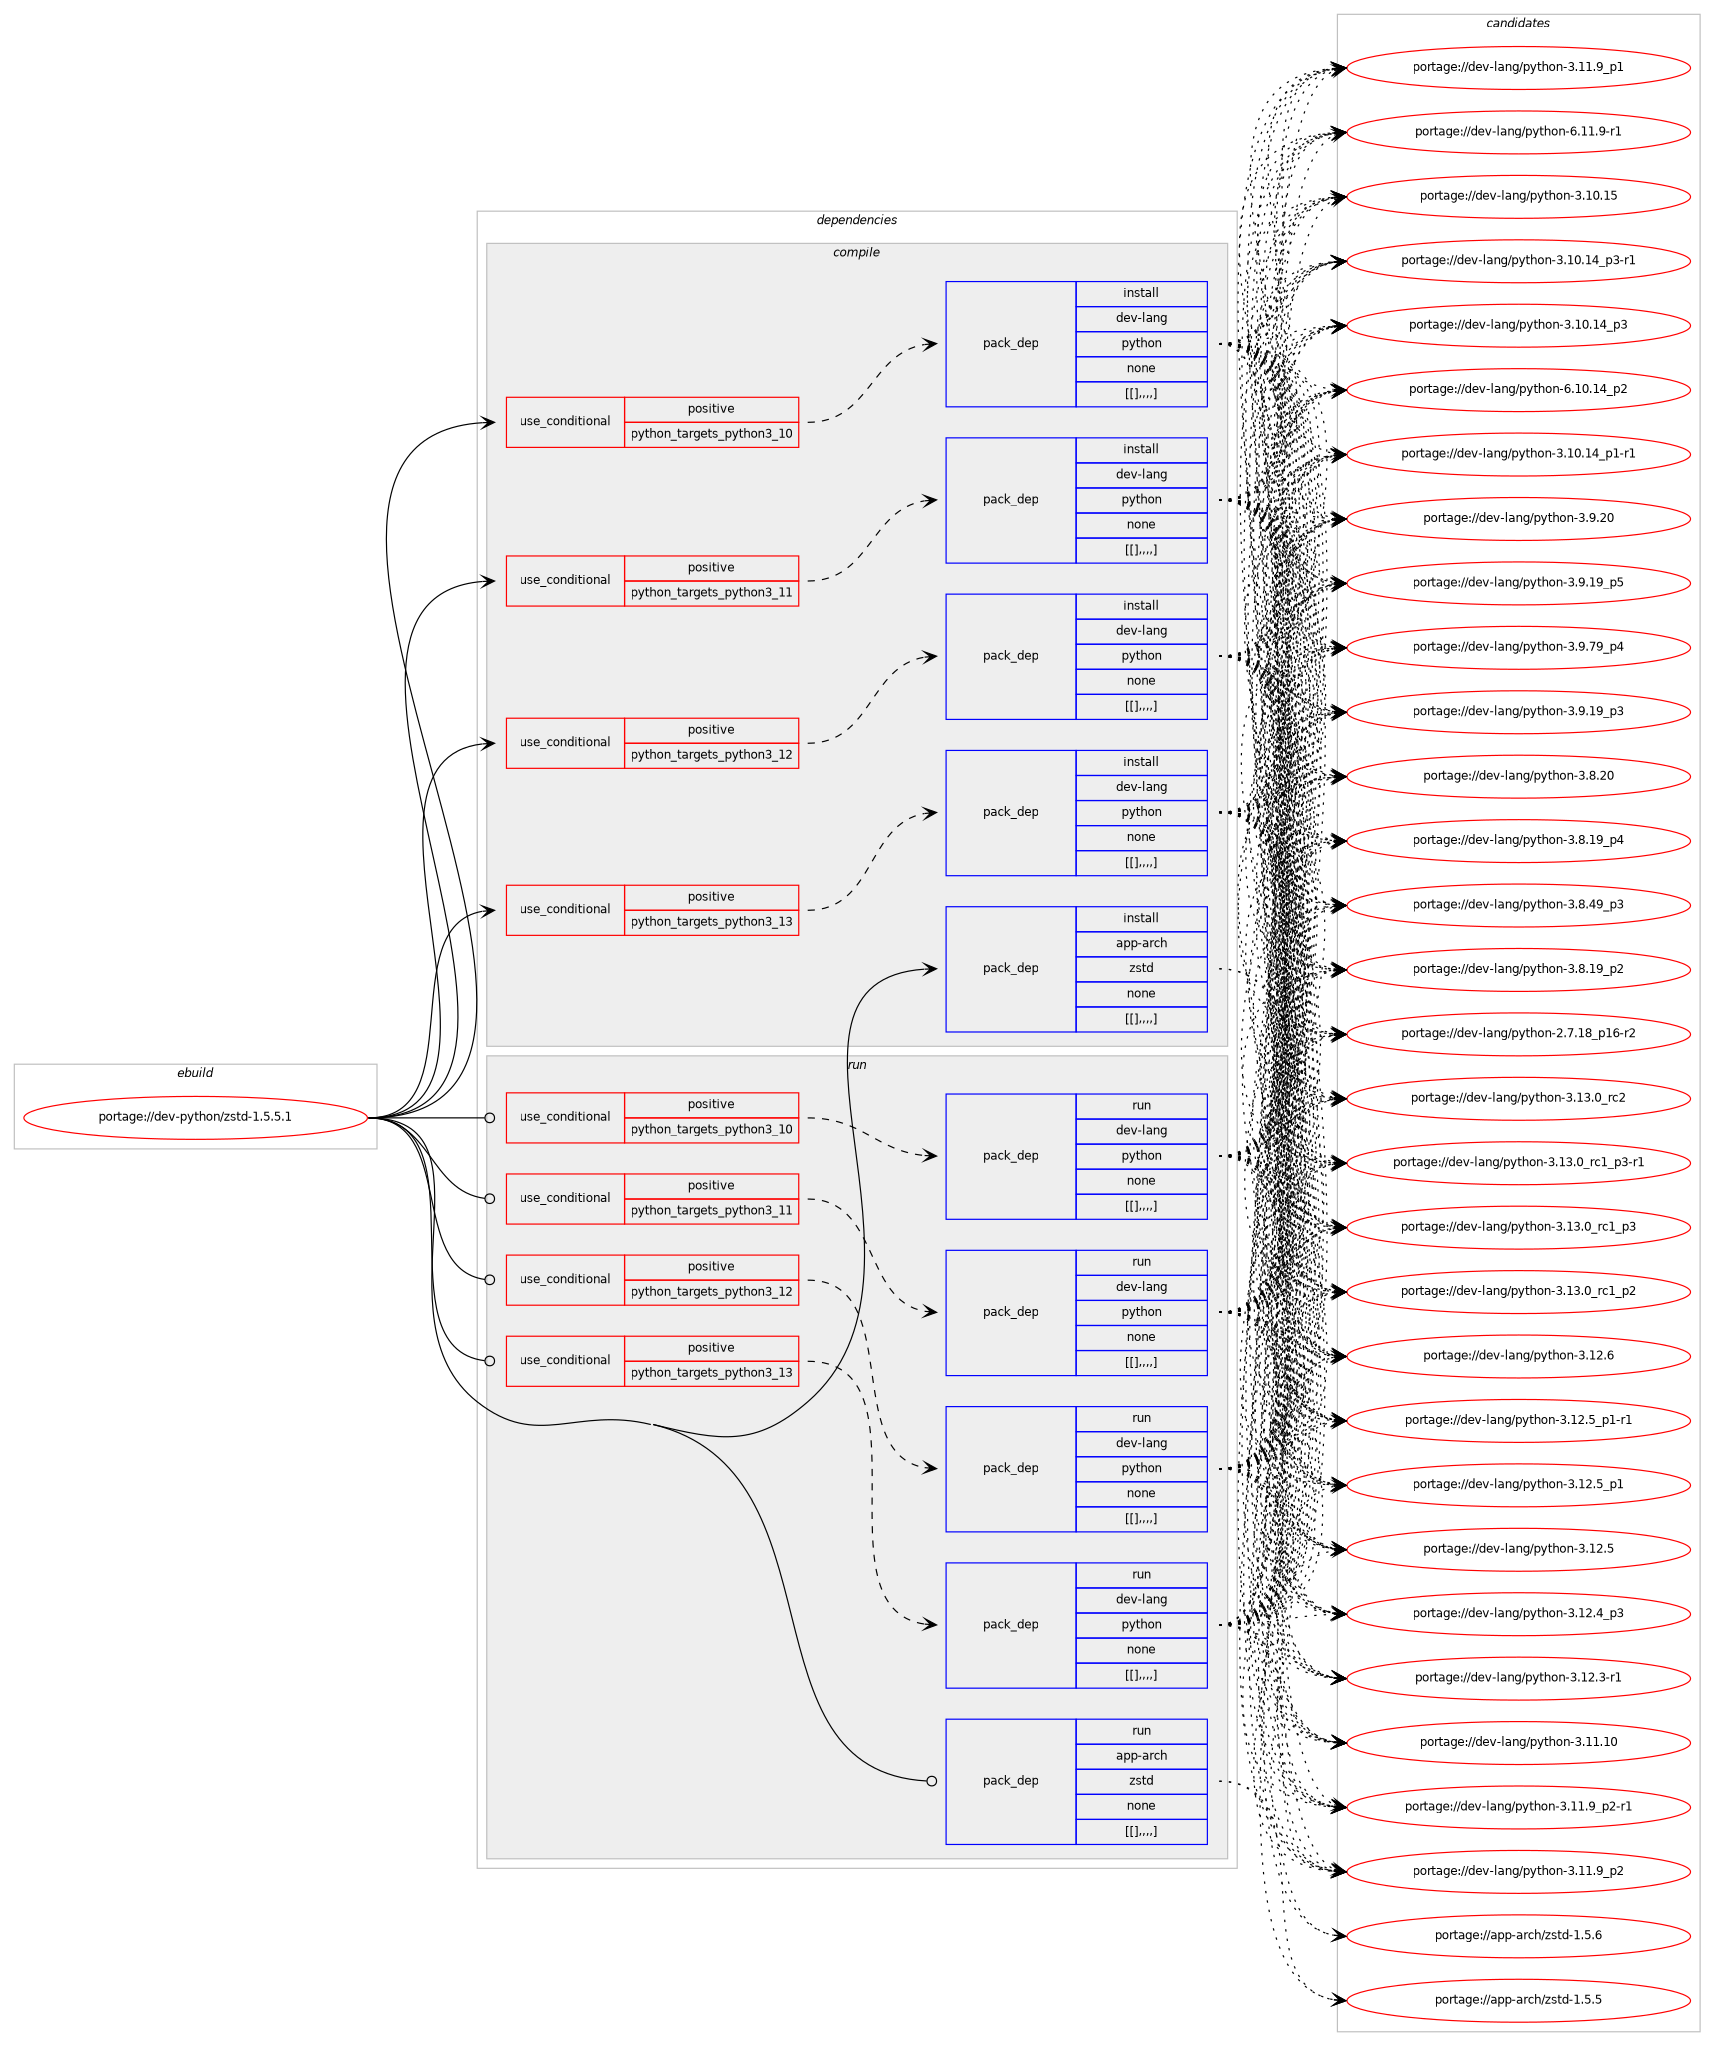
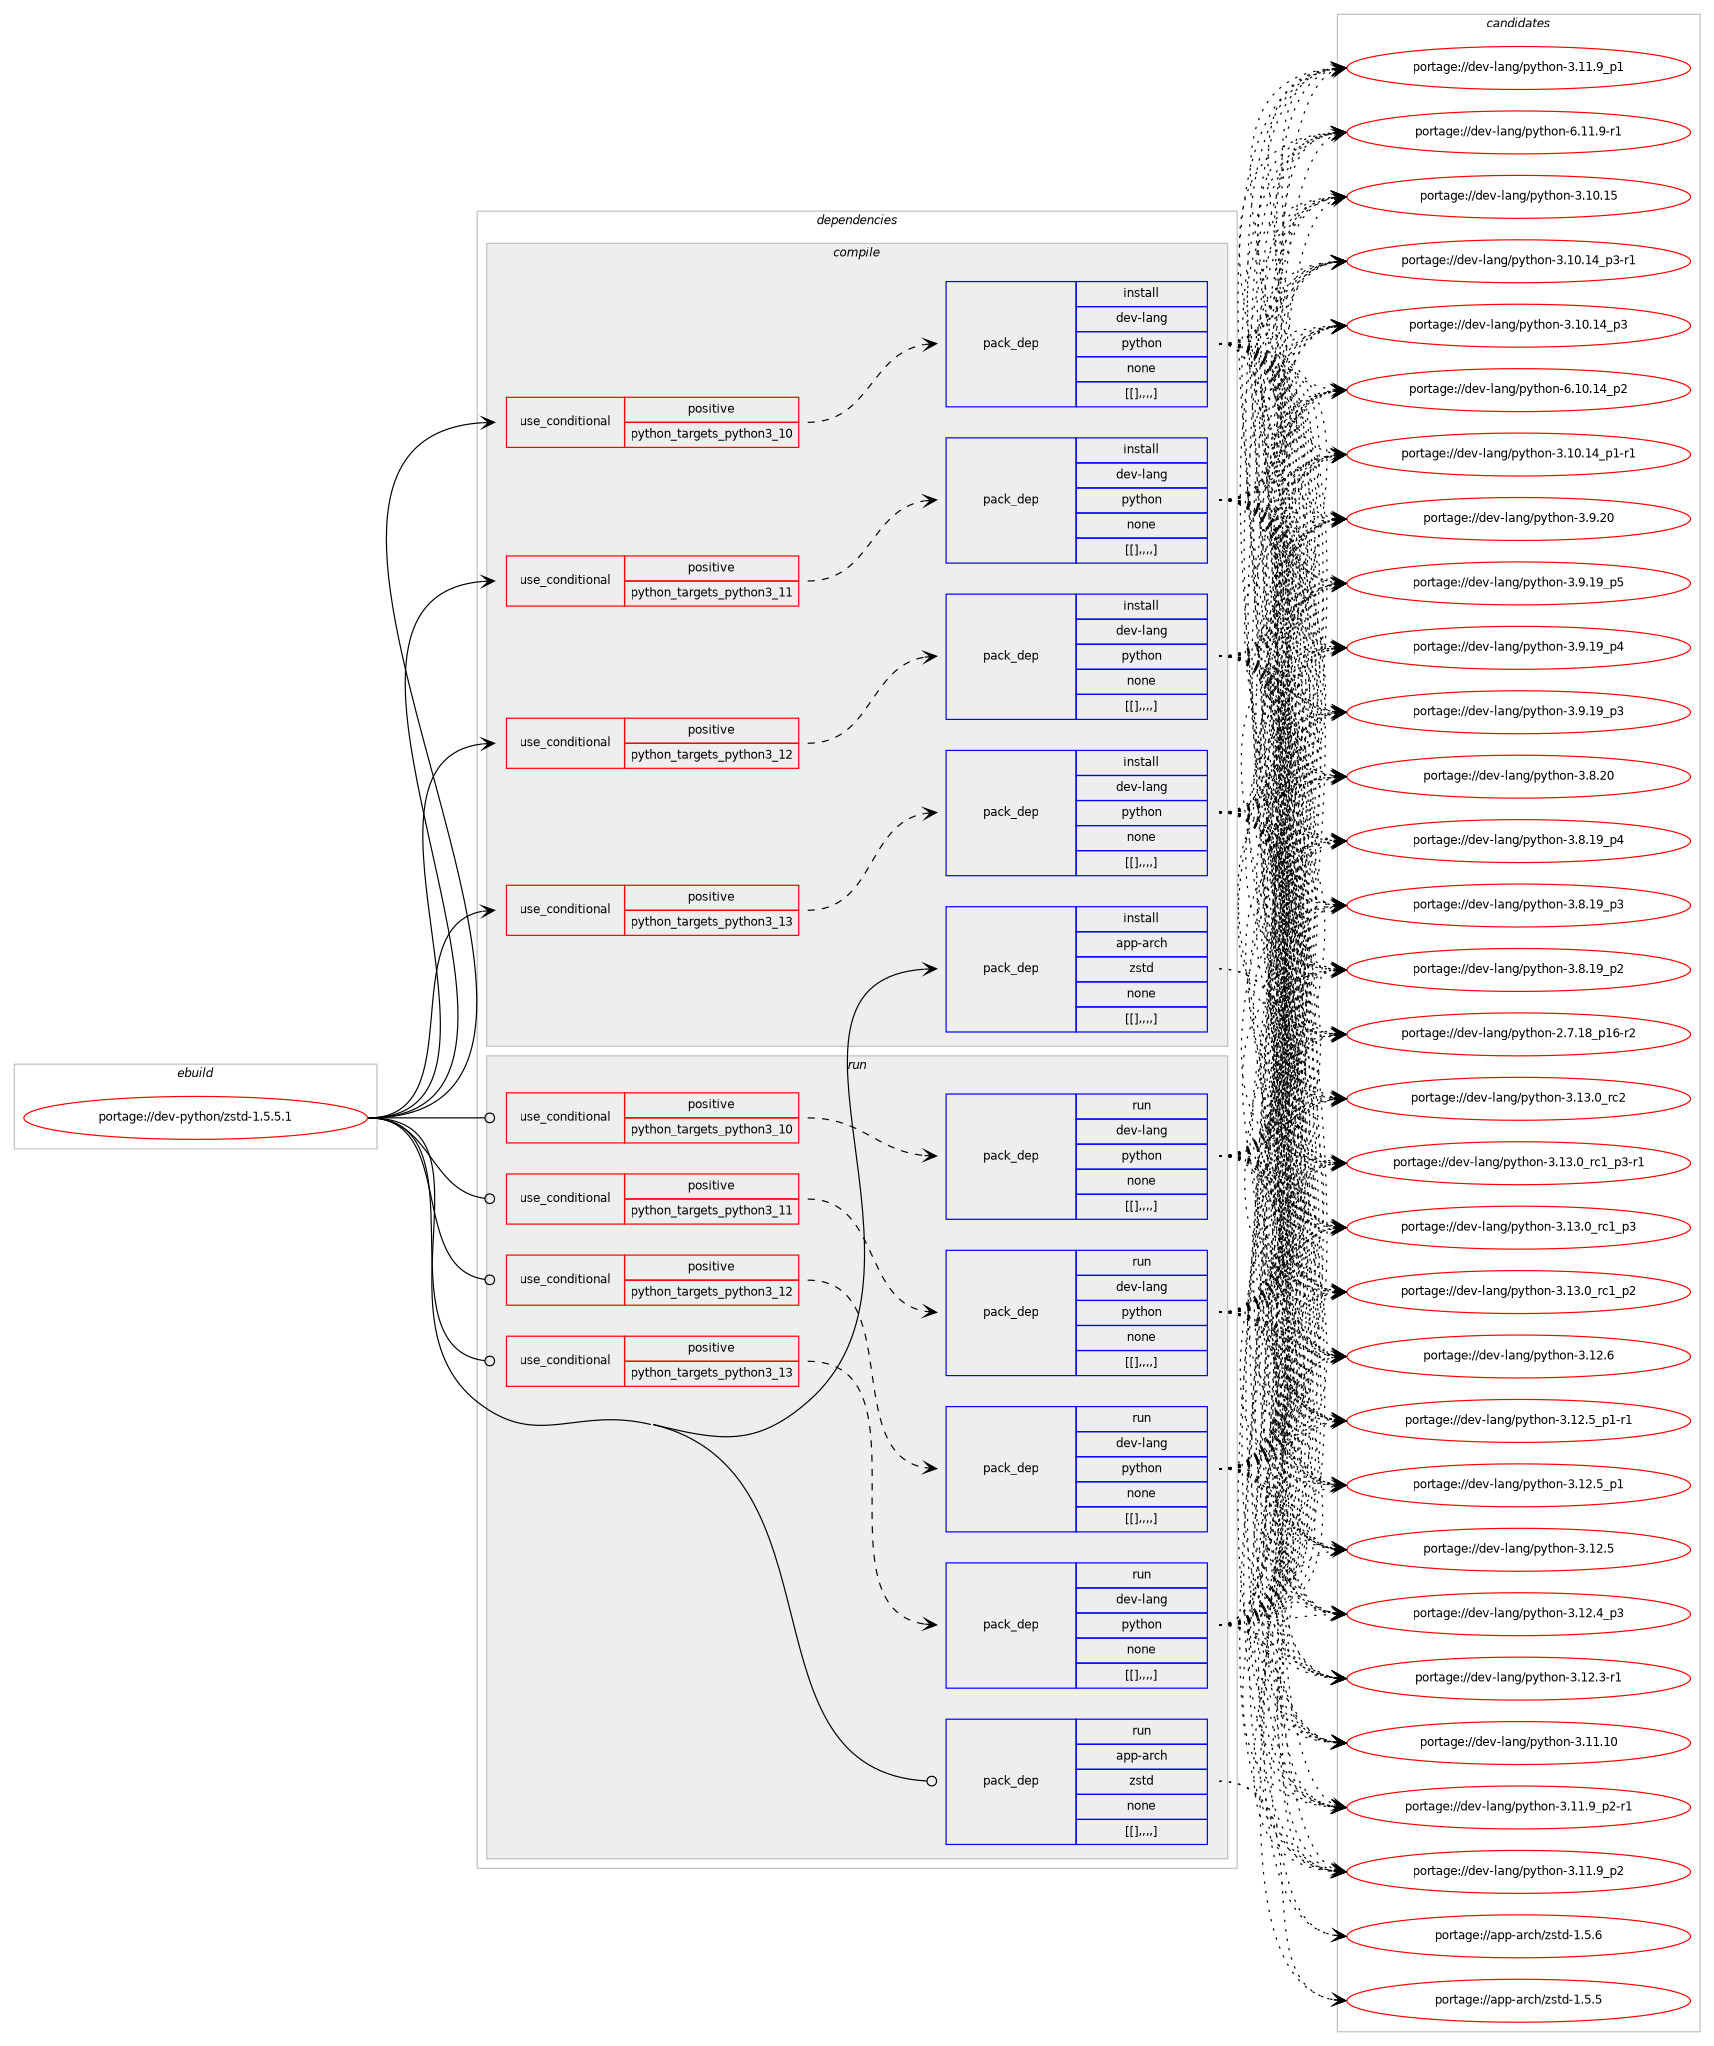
(1519, 648) -> (1519, 648)
(1519, 906) -> (1519, 906)
